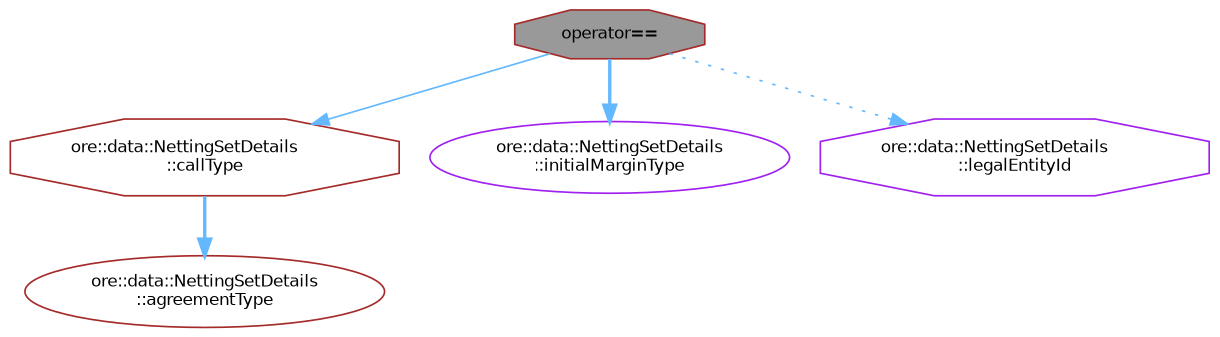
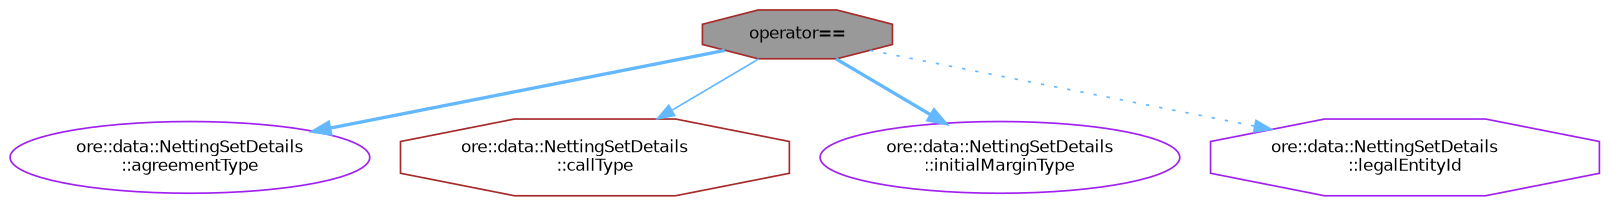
(205, 218) -> (527, 89)
(205, 292) -> (190, 157)
